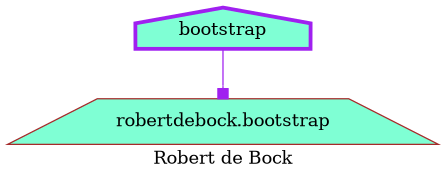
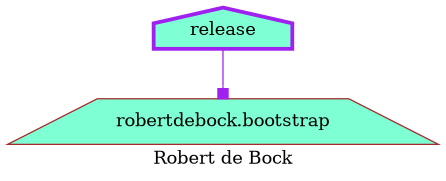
(223, 30) -> (223, 30)
